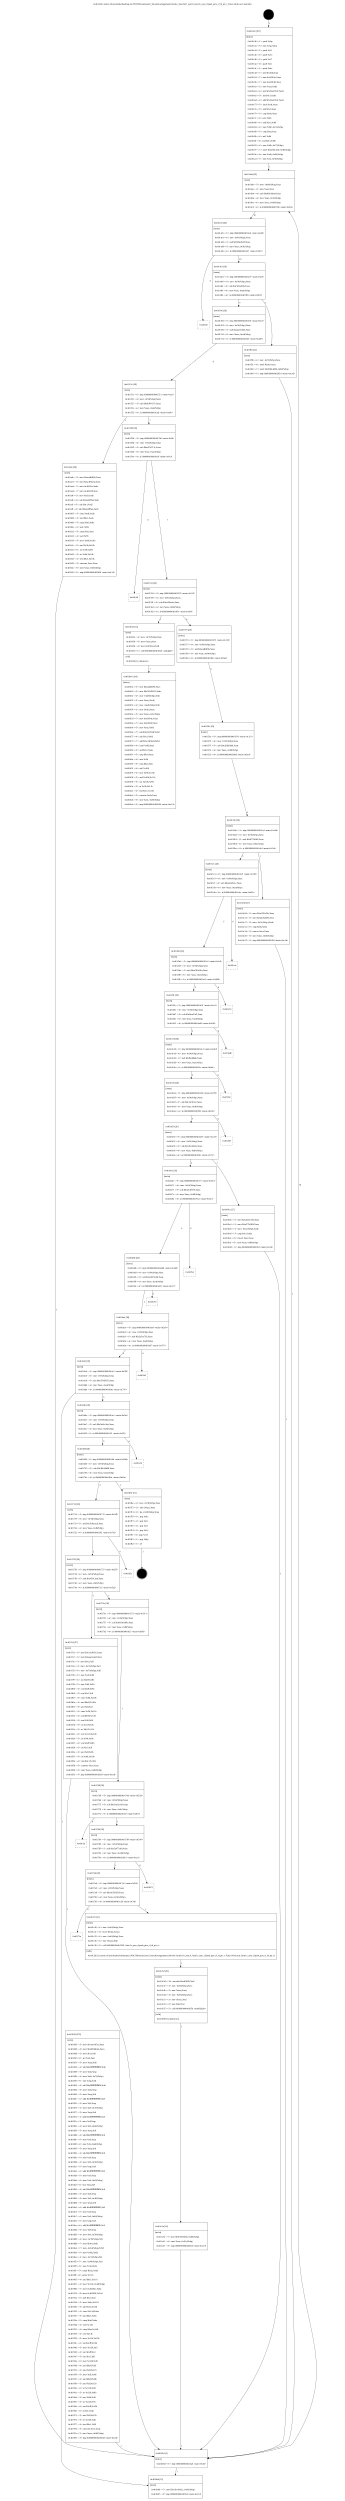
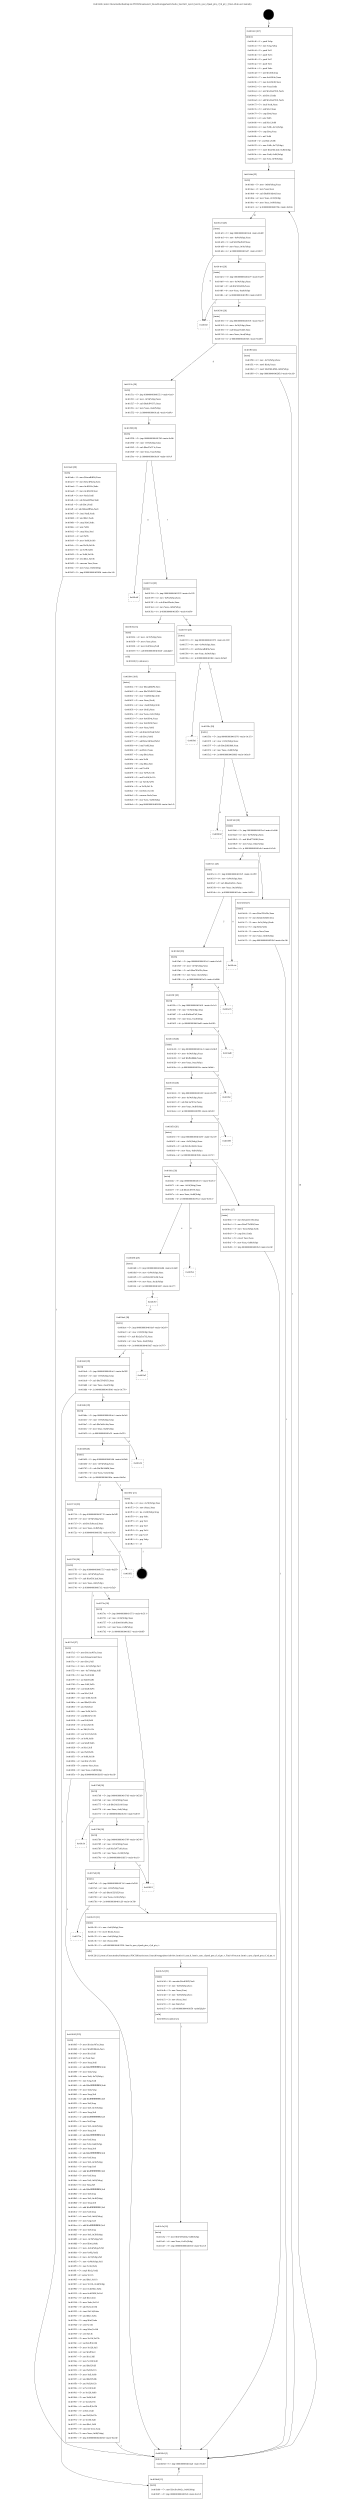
(271, 321) -> (210, 309)
(113, 438) -> none
none -> (192, 741)
none -> (217, 834)
(194, 987) -> (192, 988)
(143, 1301) -> (150, 1309)
(120, 1708) -> (143, 1758)
(176, 2471) -> (178, 2472)
